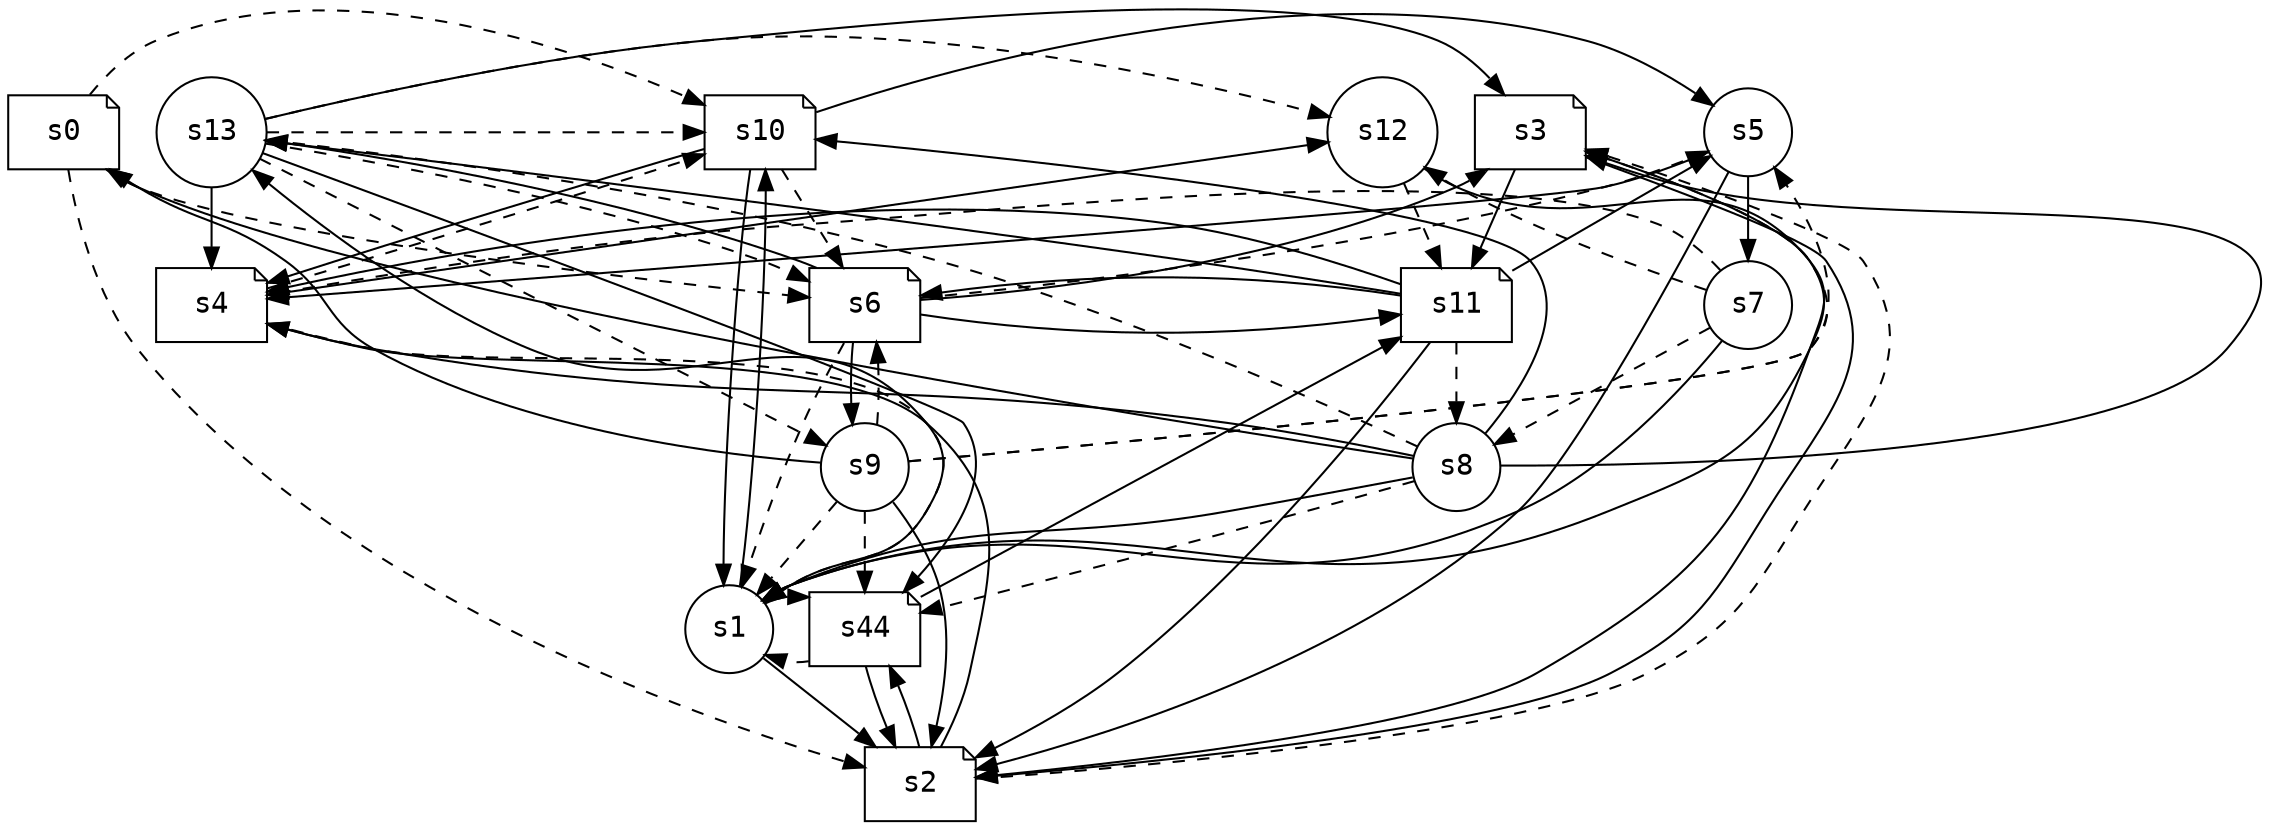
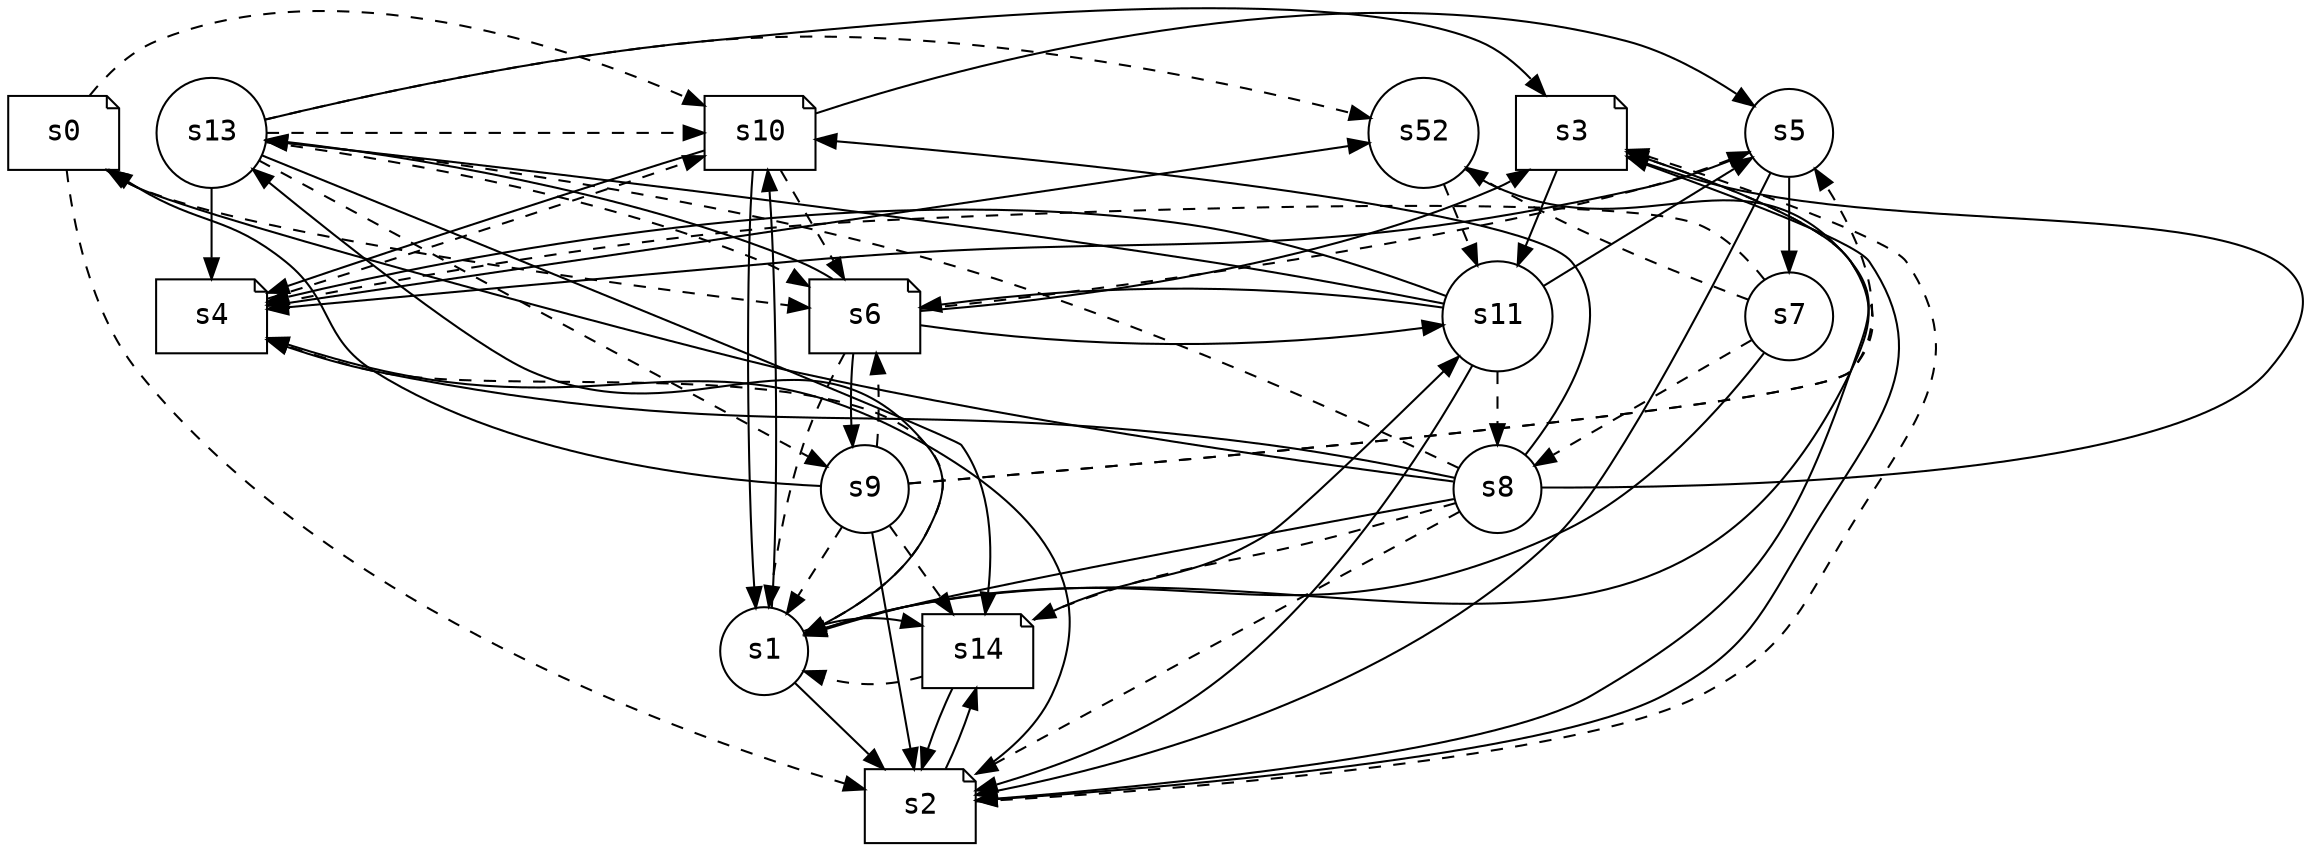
(1382, 132) -> (1424, 133)
(1456, 305) -> (1497, 316)
(865, 629) -> (978, 651)
none -> (1227, 638)
